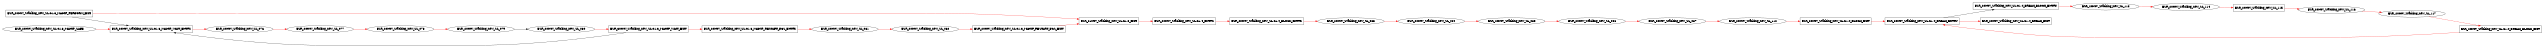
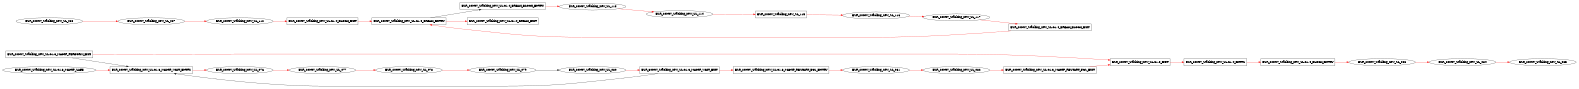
(1109, 21) -> (1140, 62)
(1551, 21) -> none
